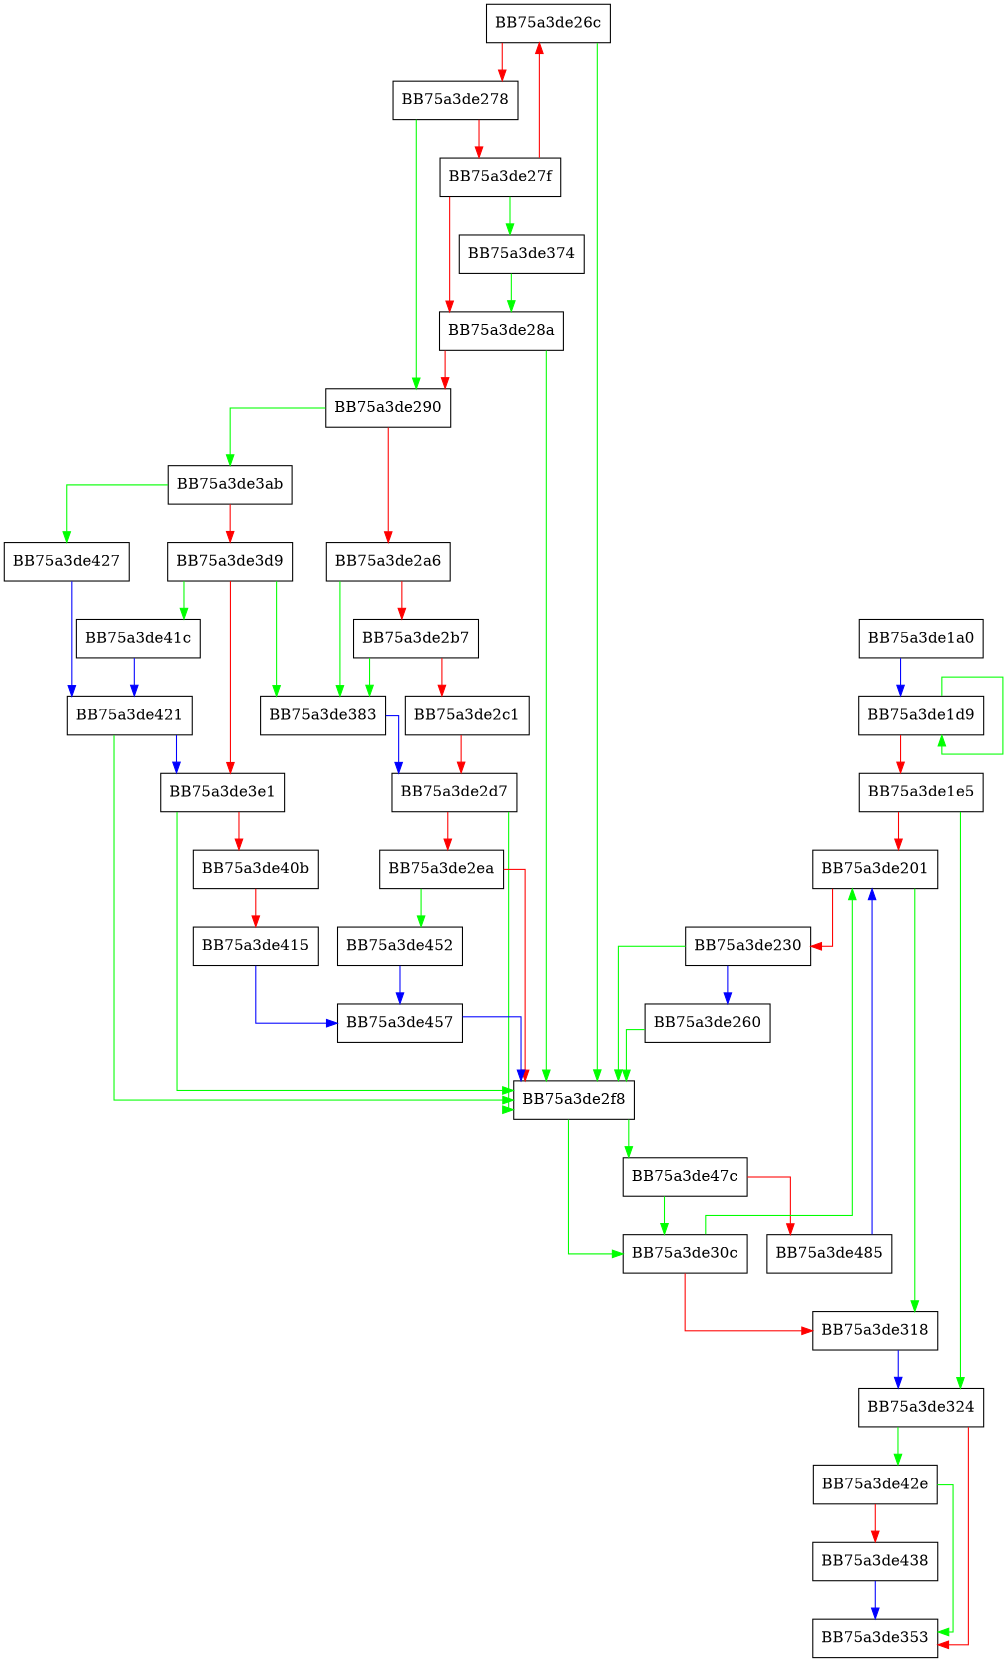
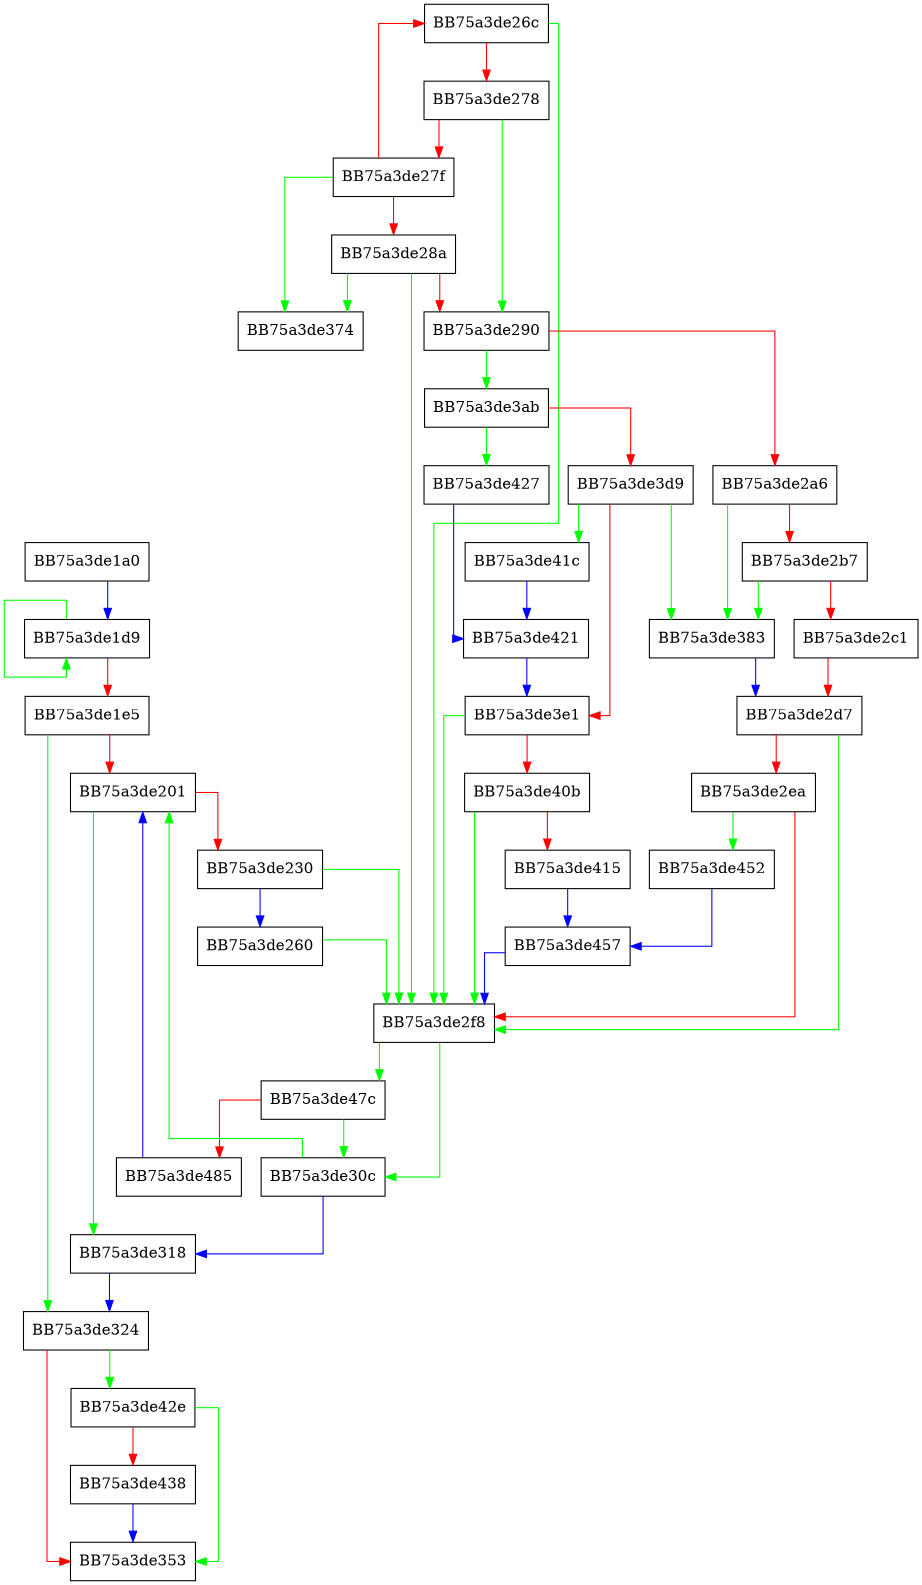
(511, 287) -> (347, 287)
(126, 1100) -> (475, 902)
(715, 1331) -> (294, 1254)
